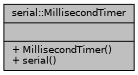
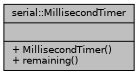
(34, 61) -> (45, 61)
